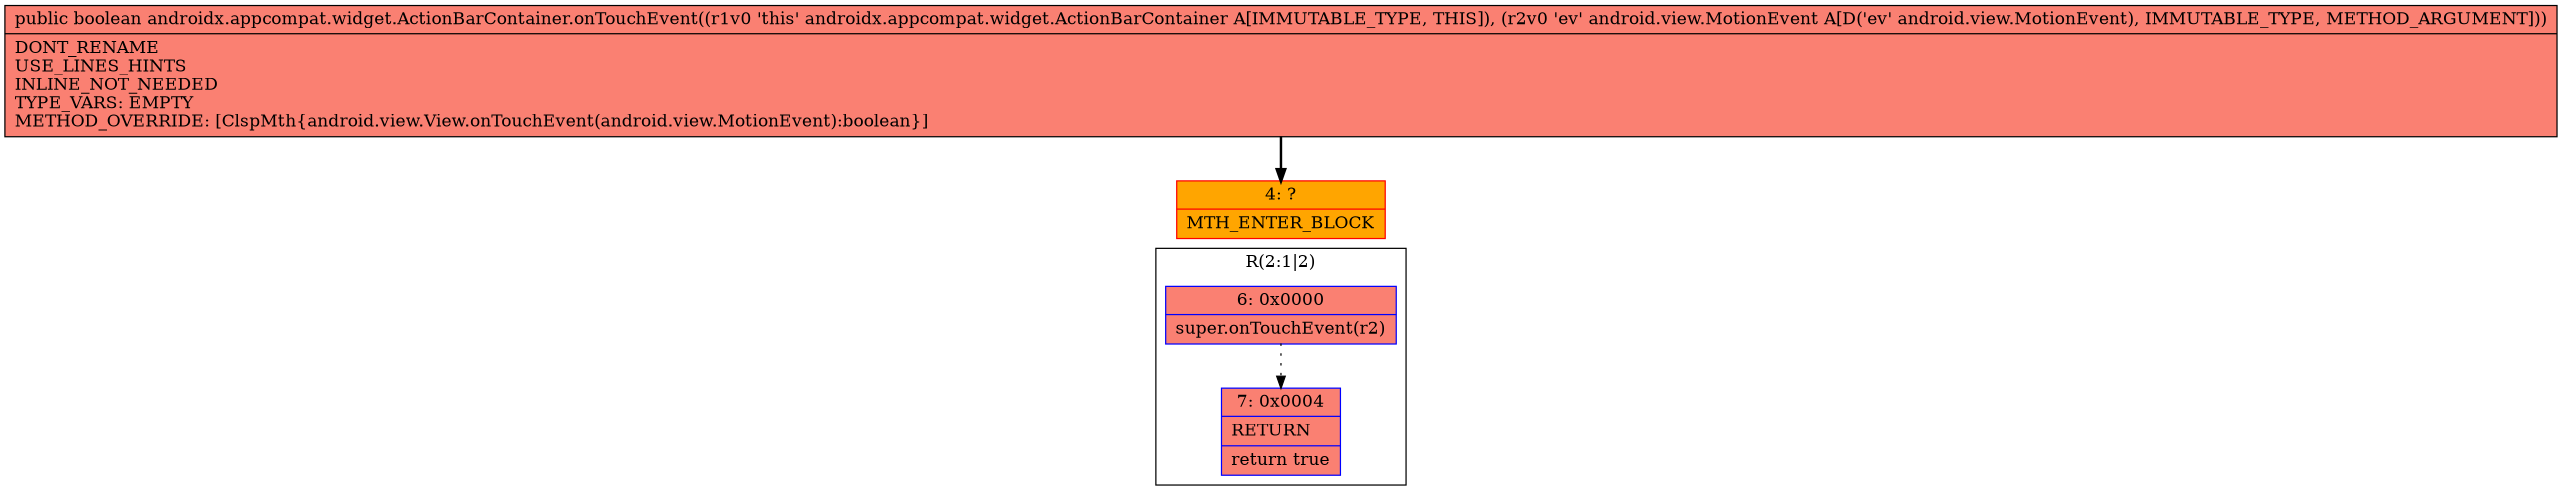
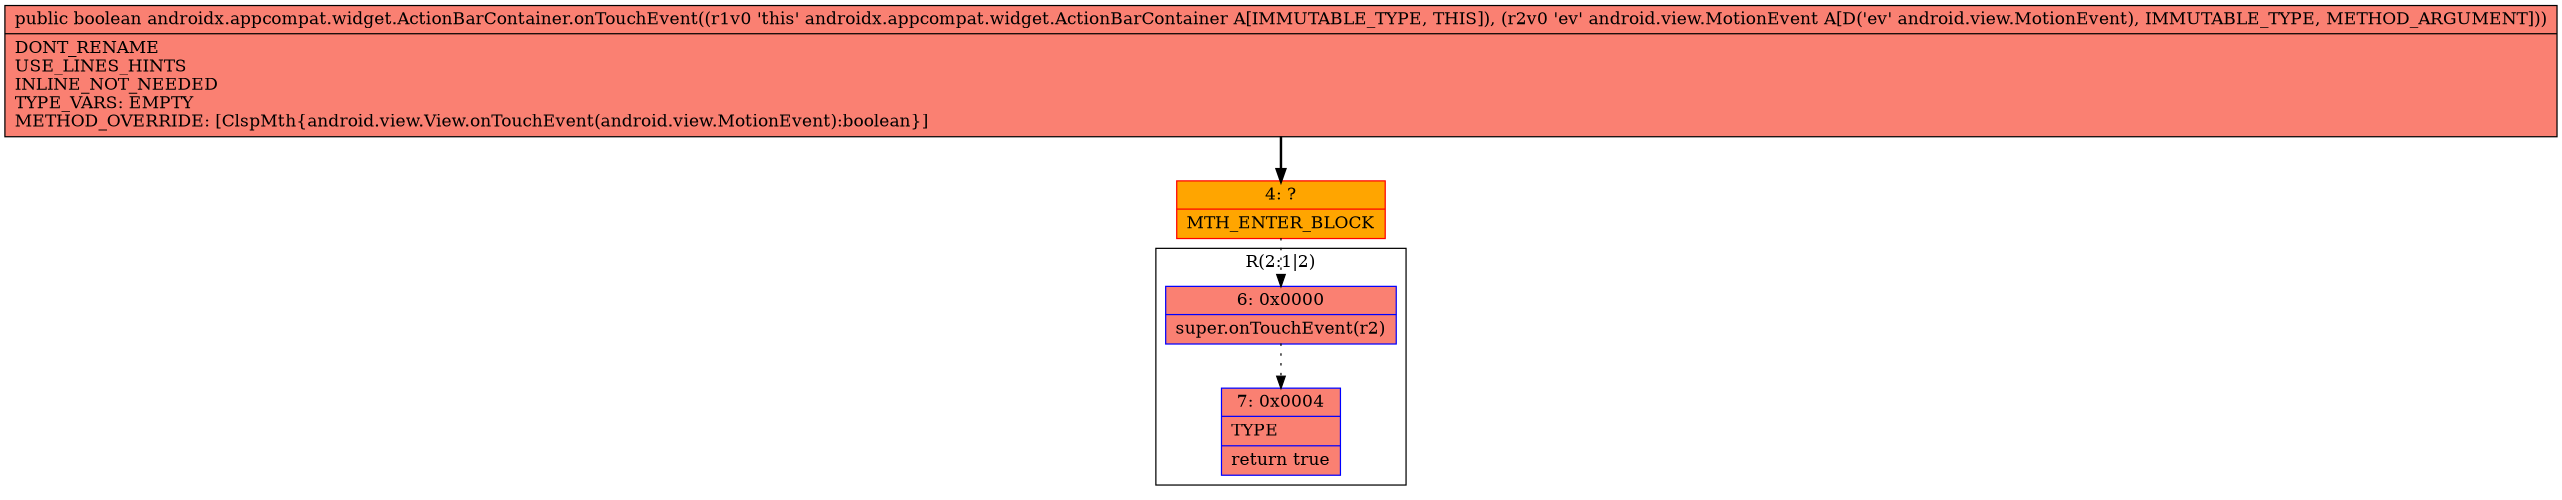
none -> (1281, 256)
(1271, 430) -> (1255, 430)
